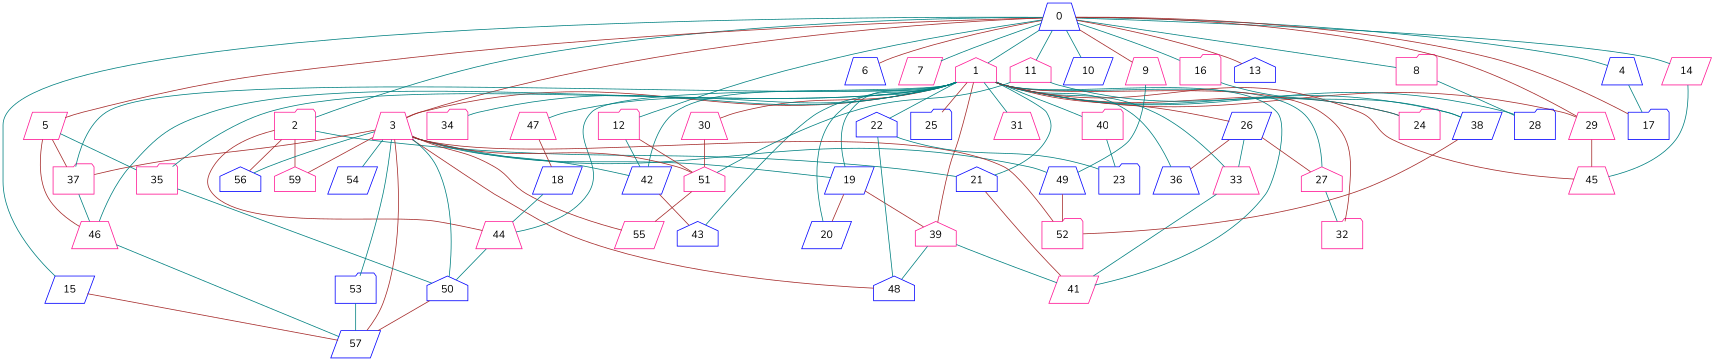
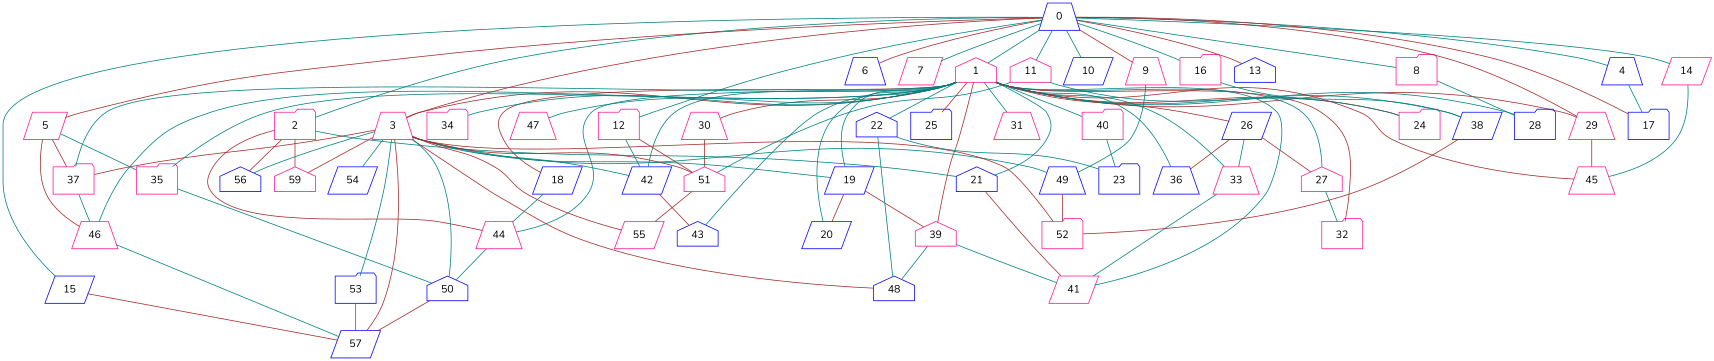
(545, 153) -> (689, 90)
